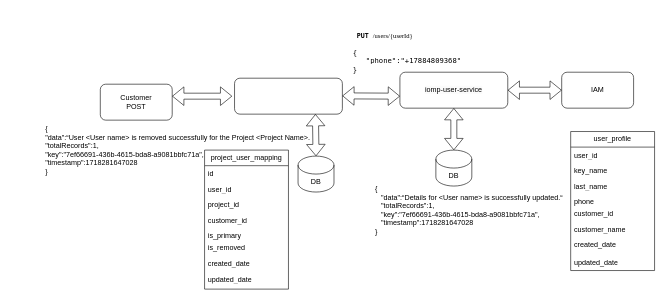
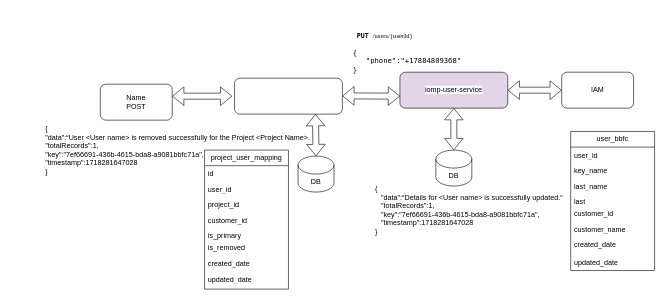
(454, 90) -> (454, 90)
(136, 102) -> (136, 102)
(613, 140) -> (613, 140)
(585, 203) -> (582, 203)
